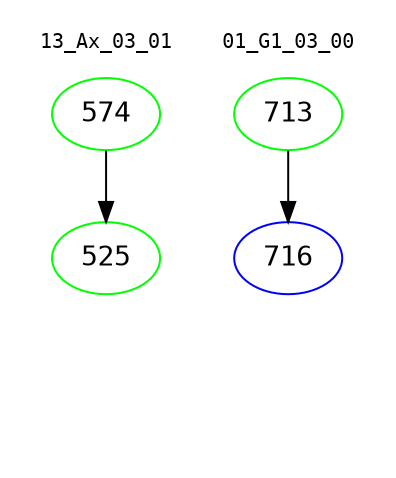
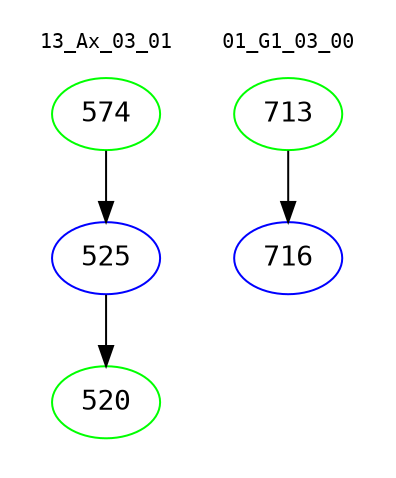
(106, 258) -> (106, 258)
none -> (106, 402)
